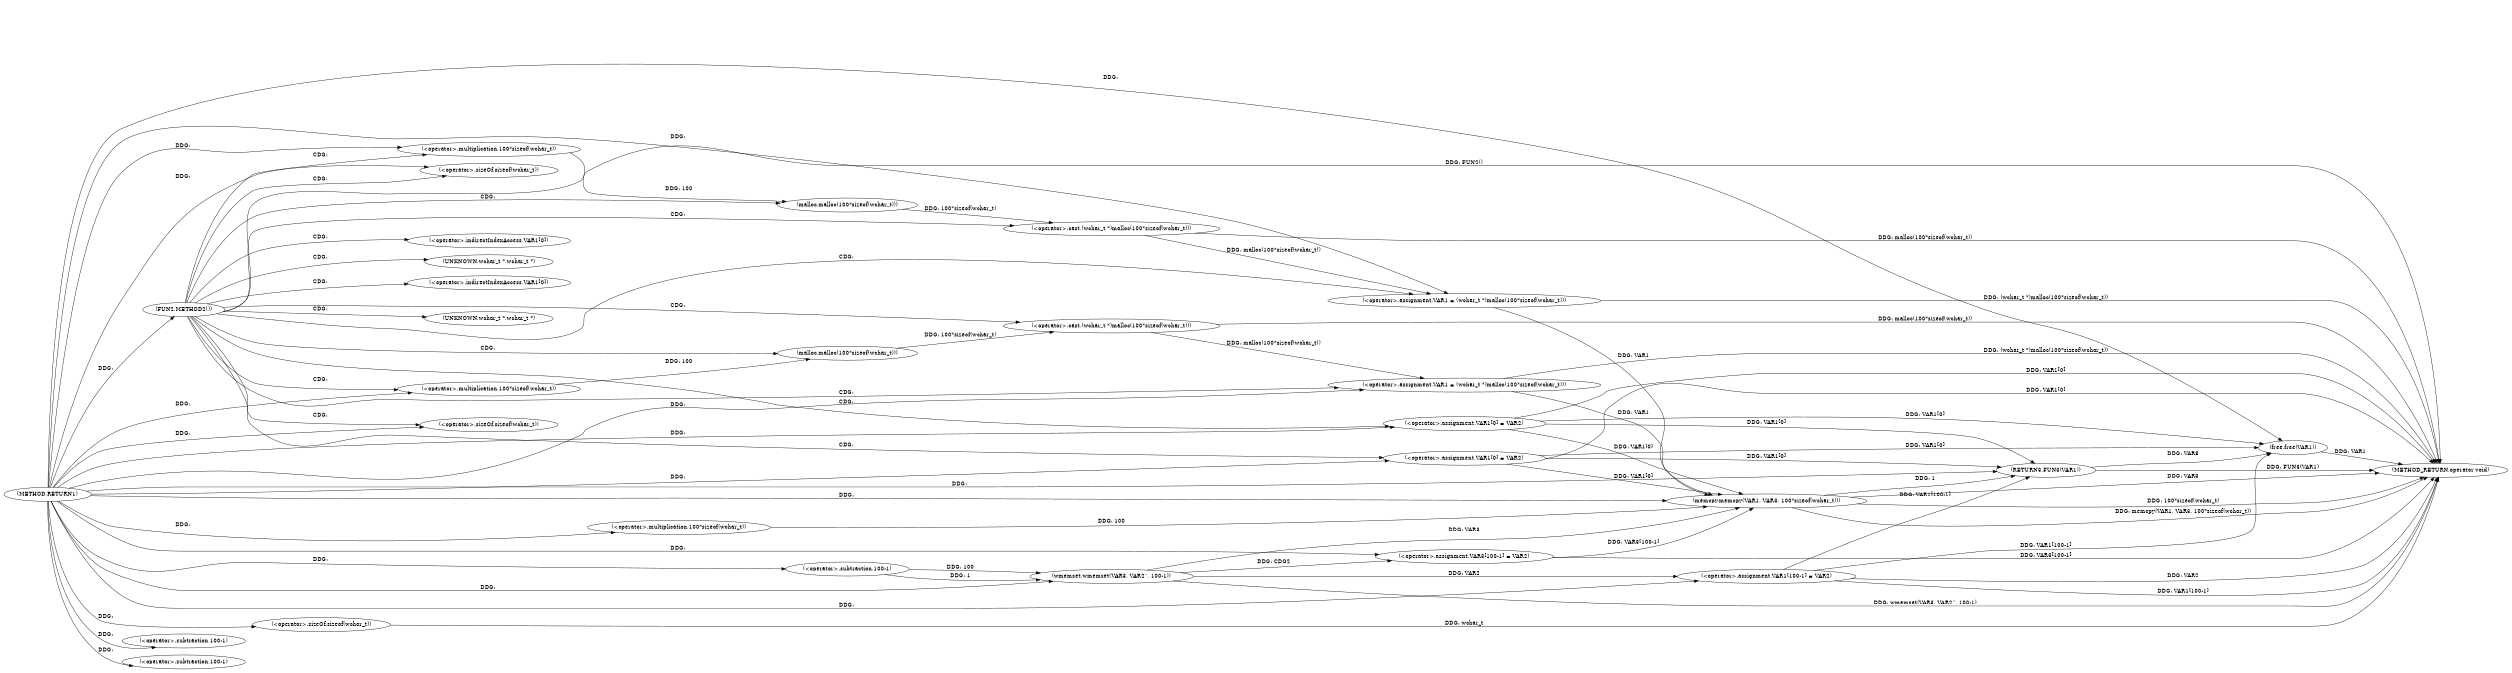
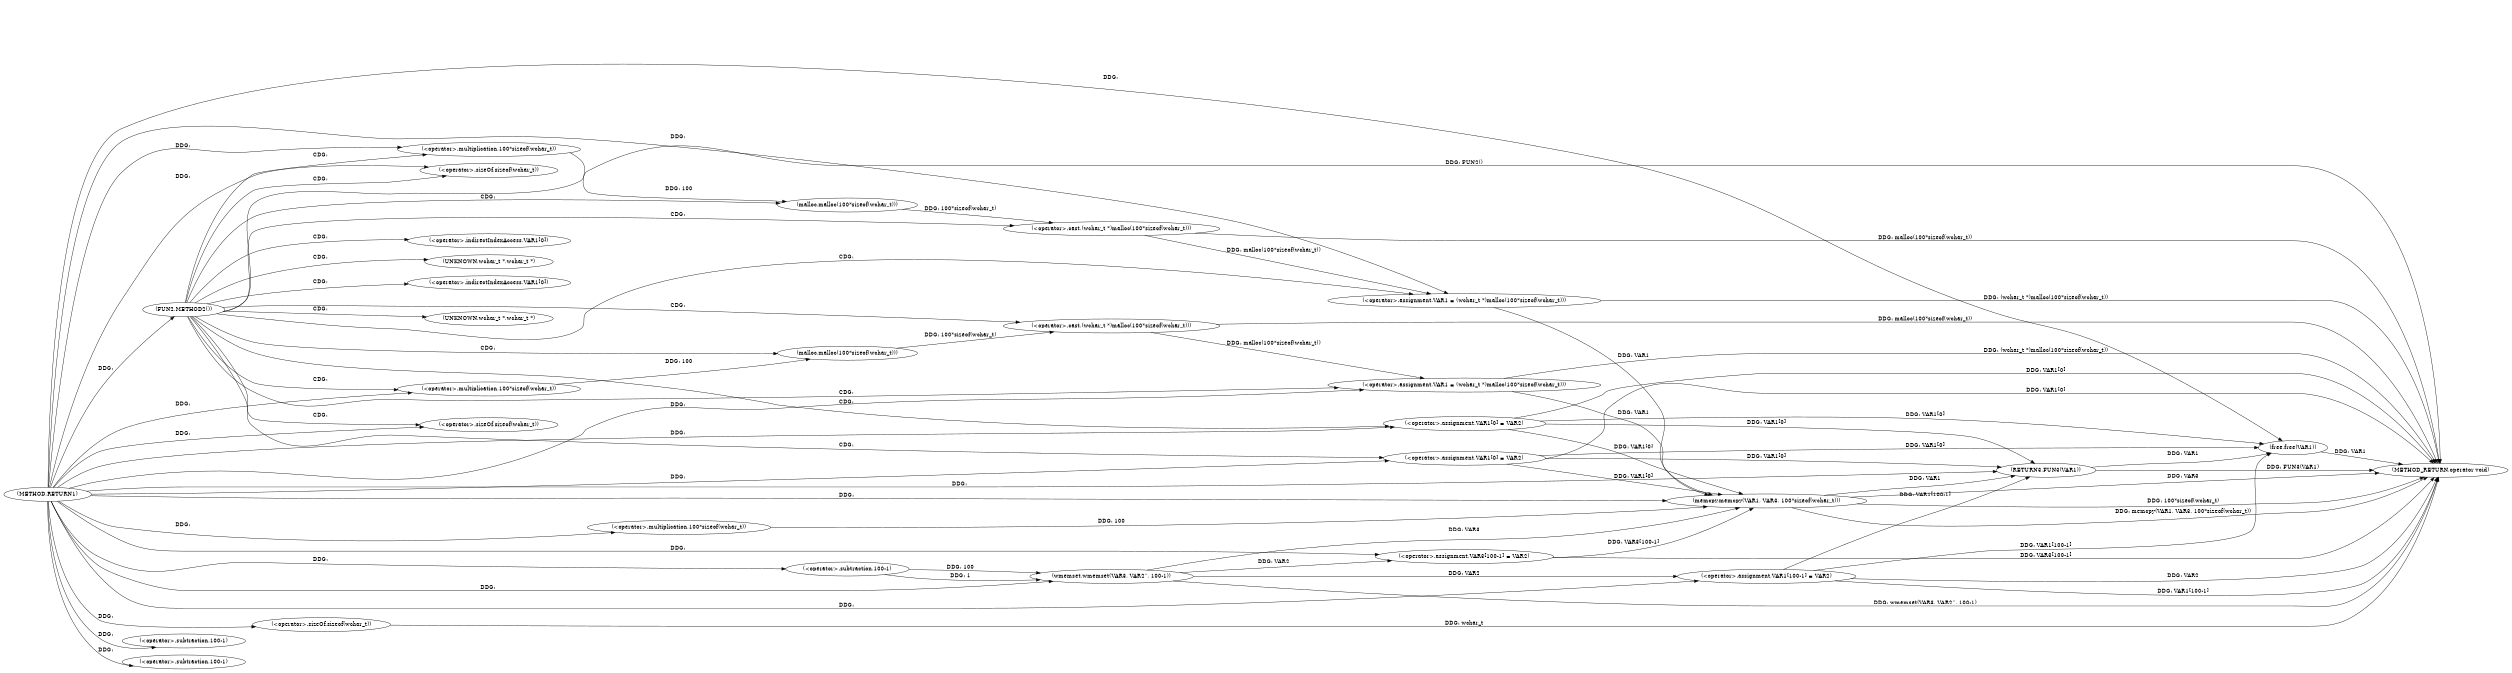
(2183, 454) -> (2183, 454)
(1925, 479) -> (1925, 479)
(1274, 562) -> (1274, 562)
